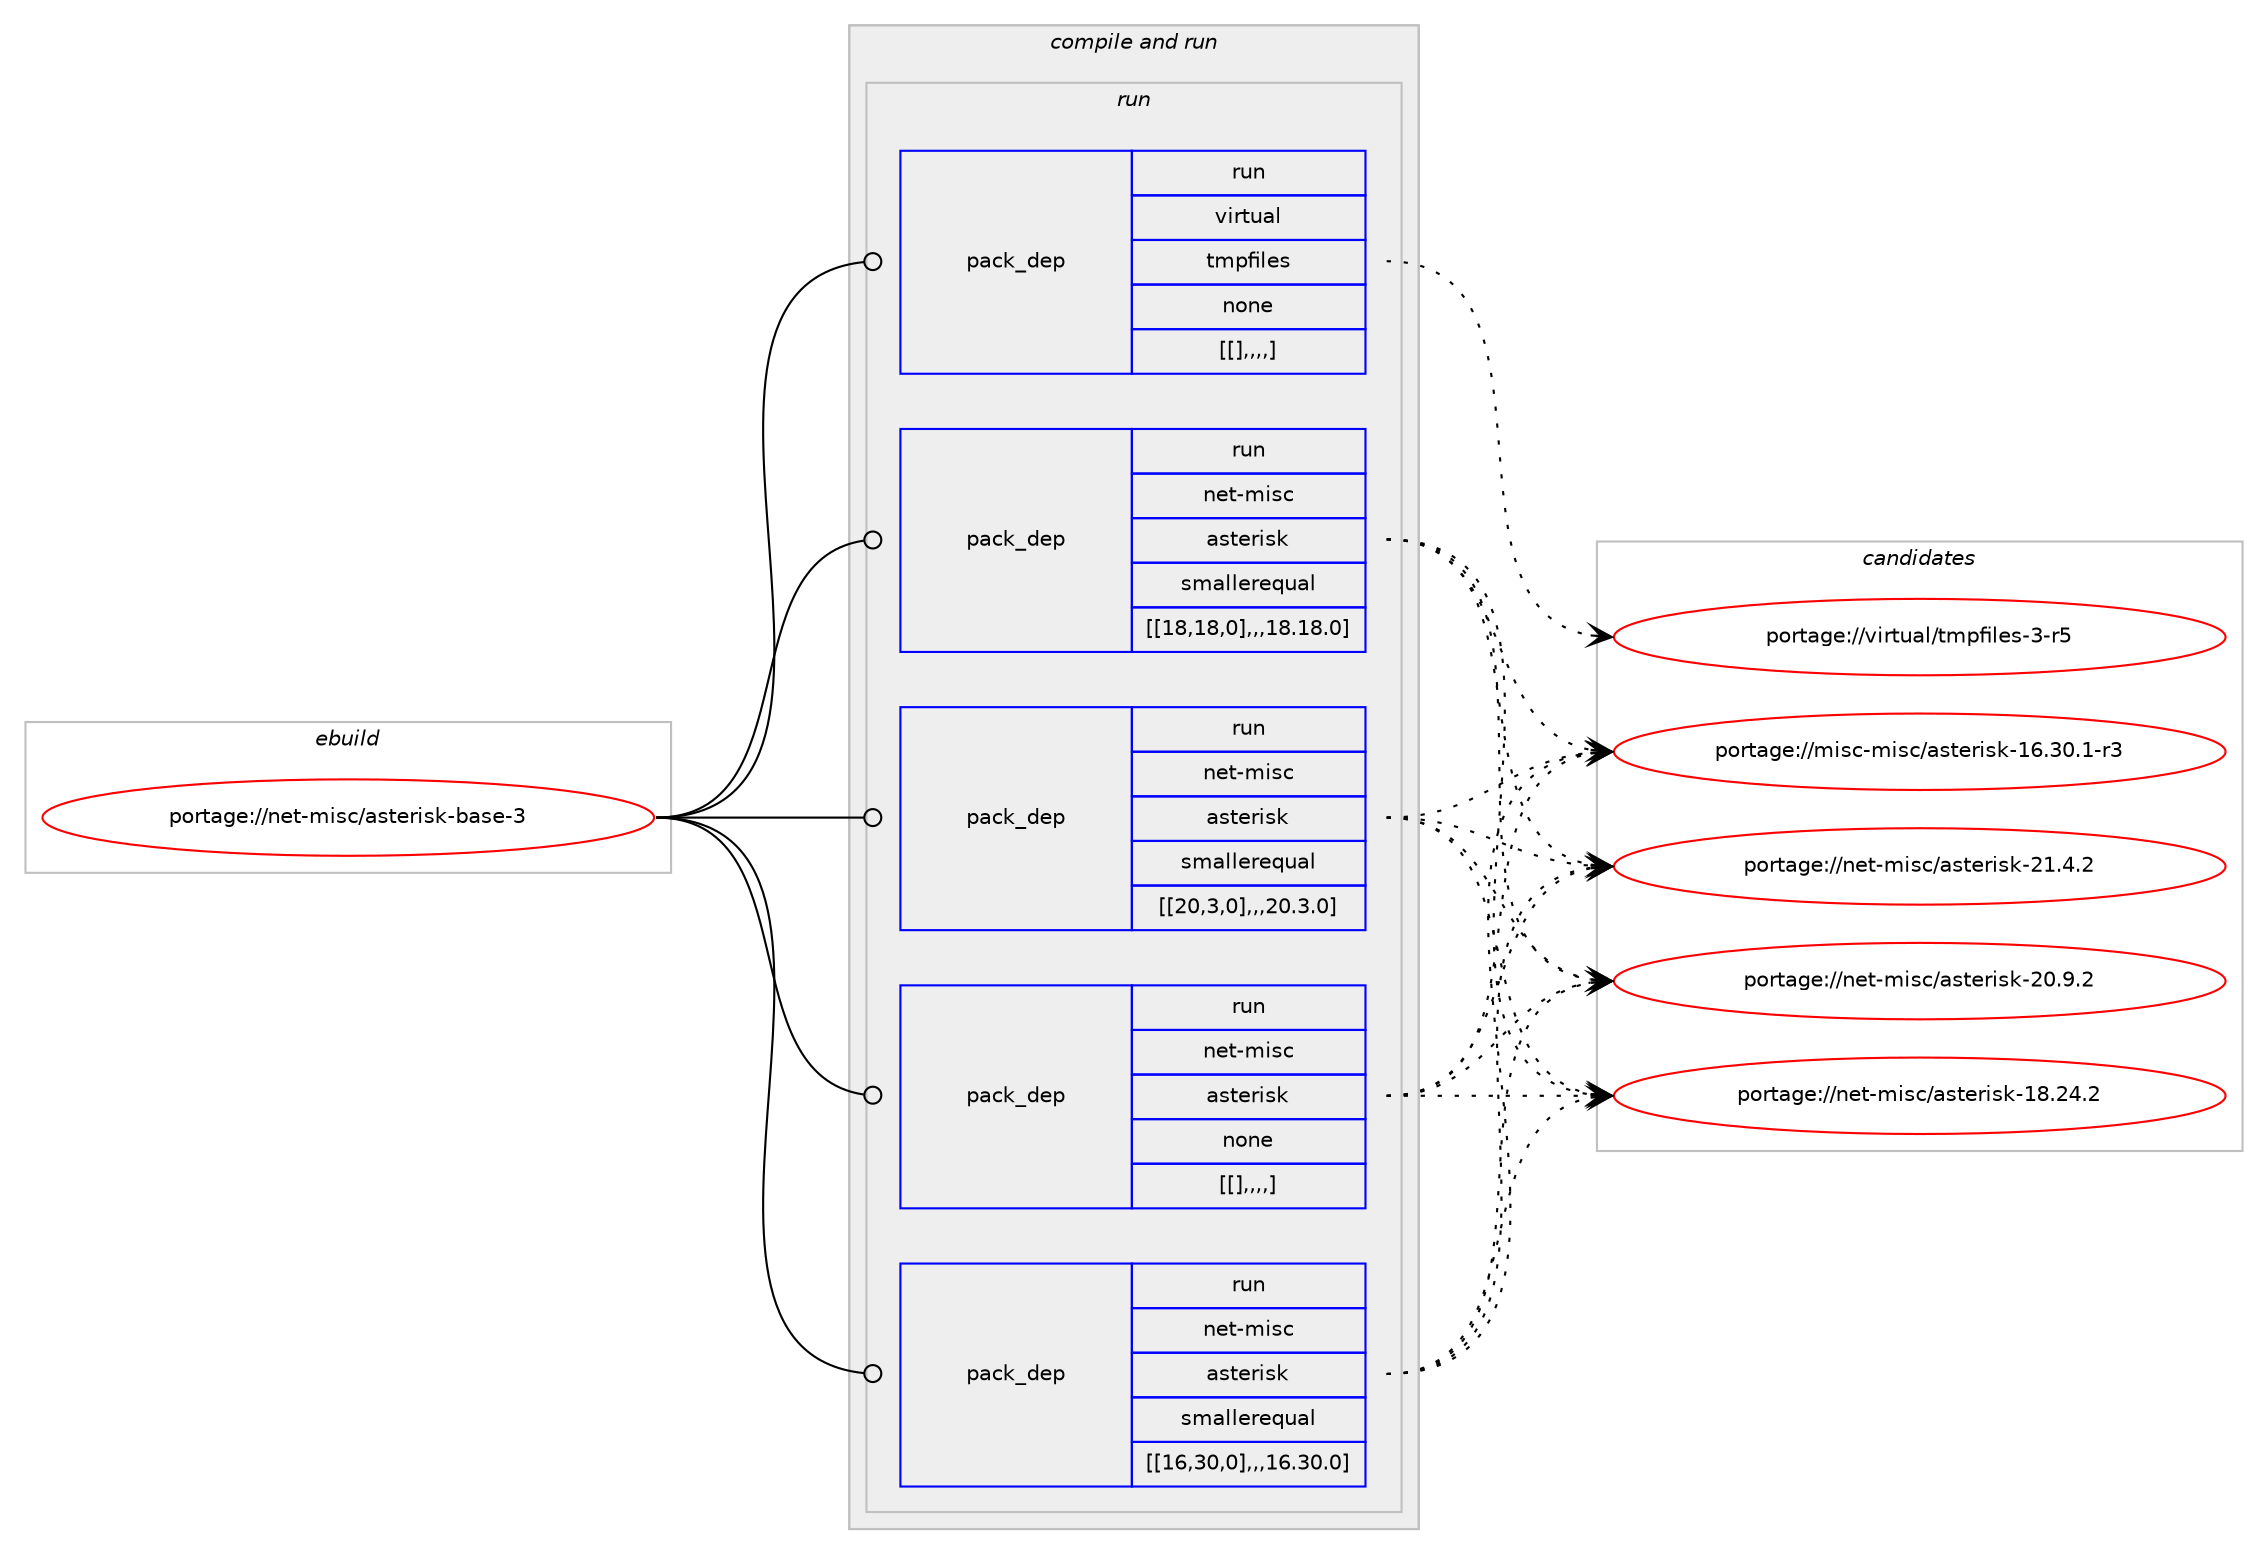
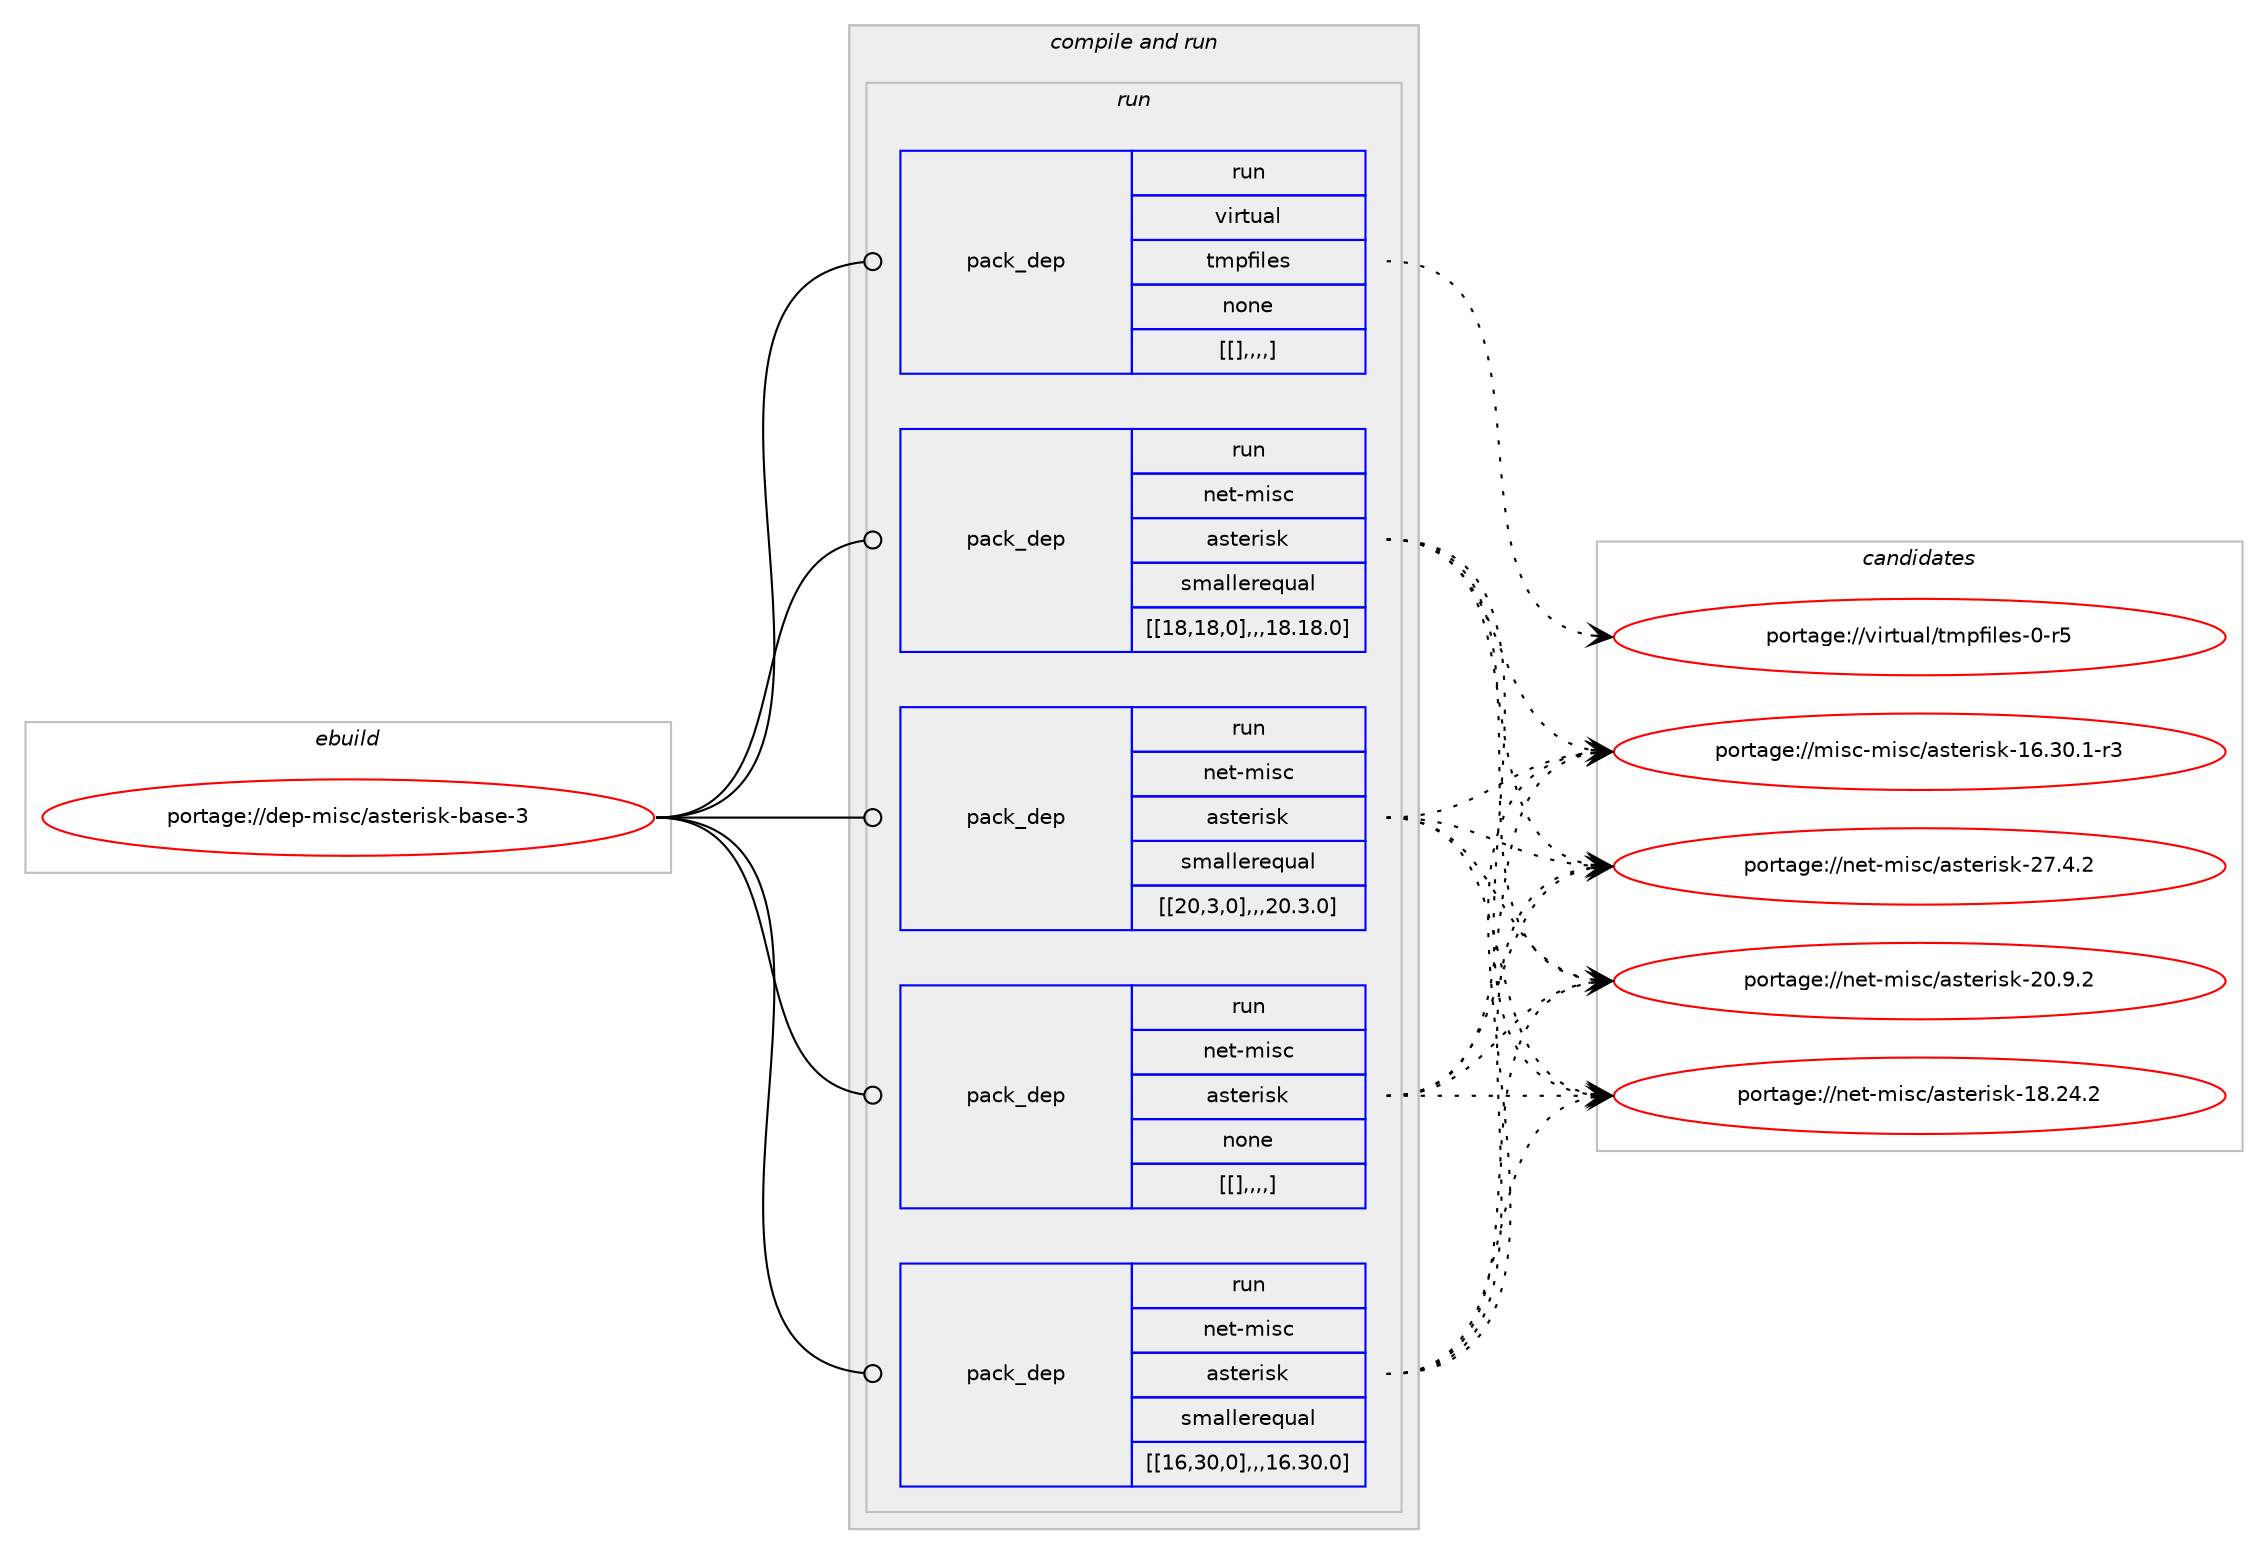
(1920, 637) -> (1920, 637)
(348, 818) -> (348, 818)
(1920, 866) -> (1920, 866)
